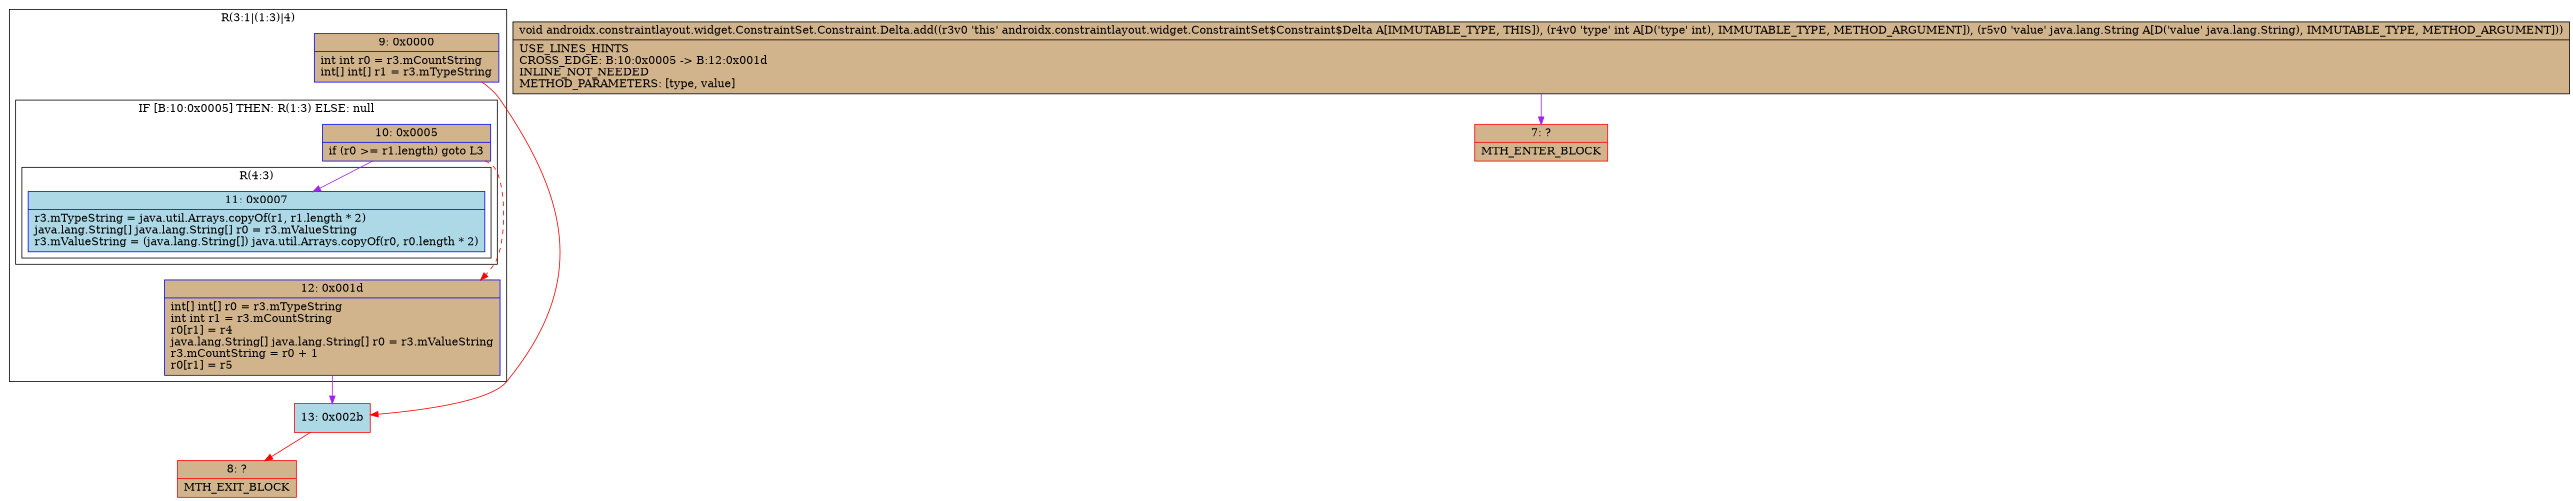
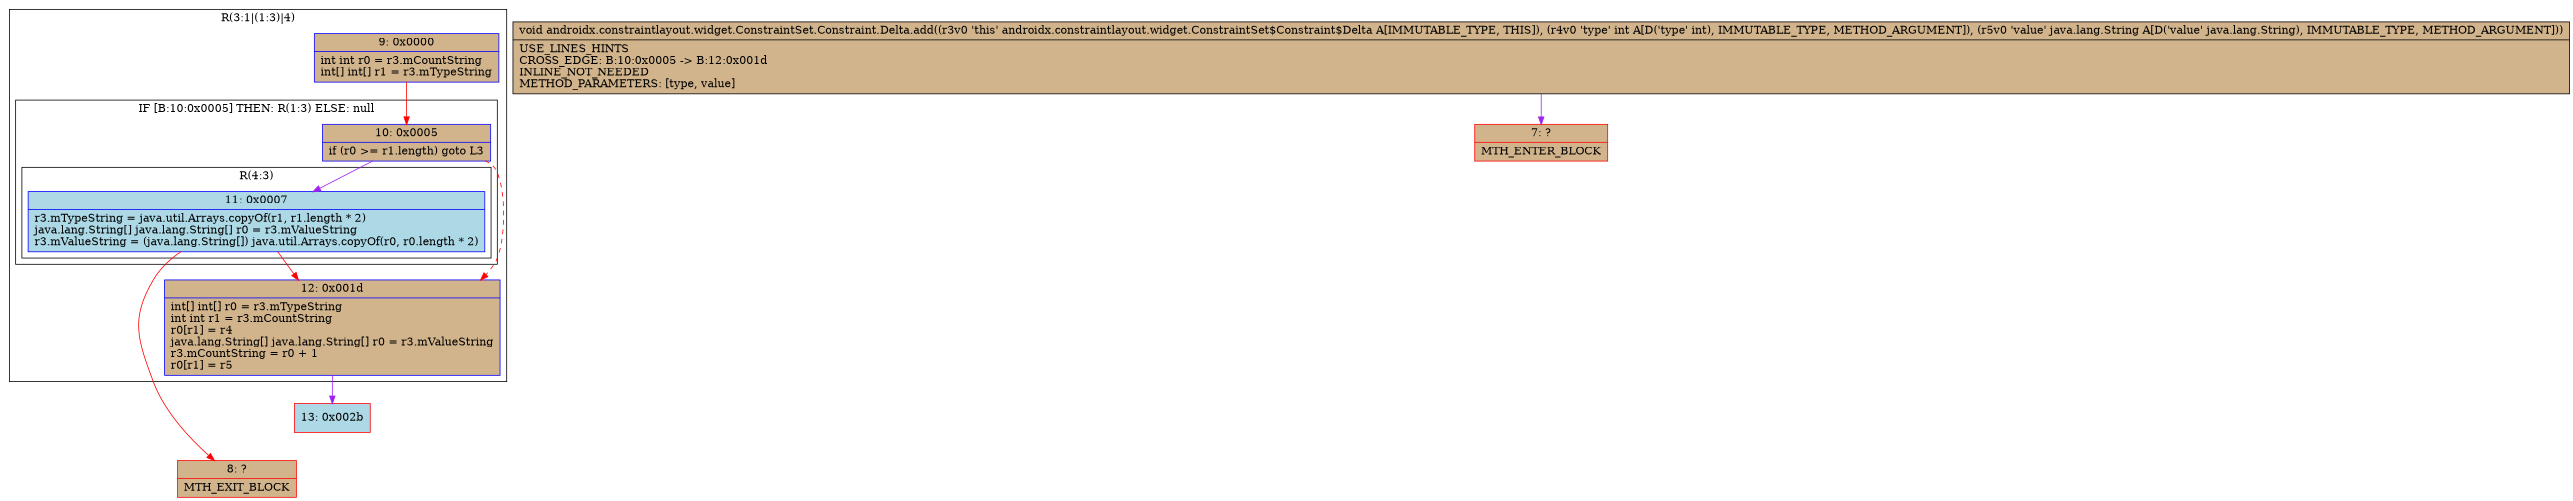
none -> (286, 263)
(554, 294) -> (407, 95)
(291, 444) -> (144, 356)
